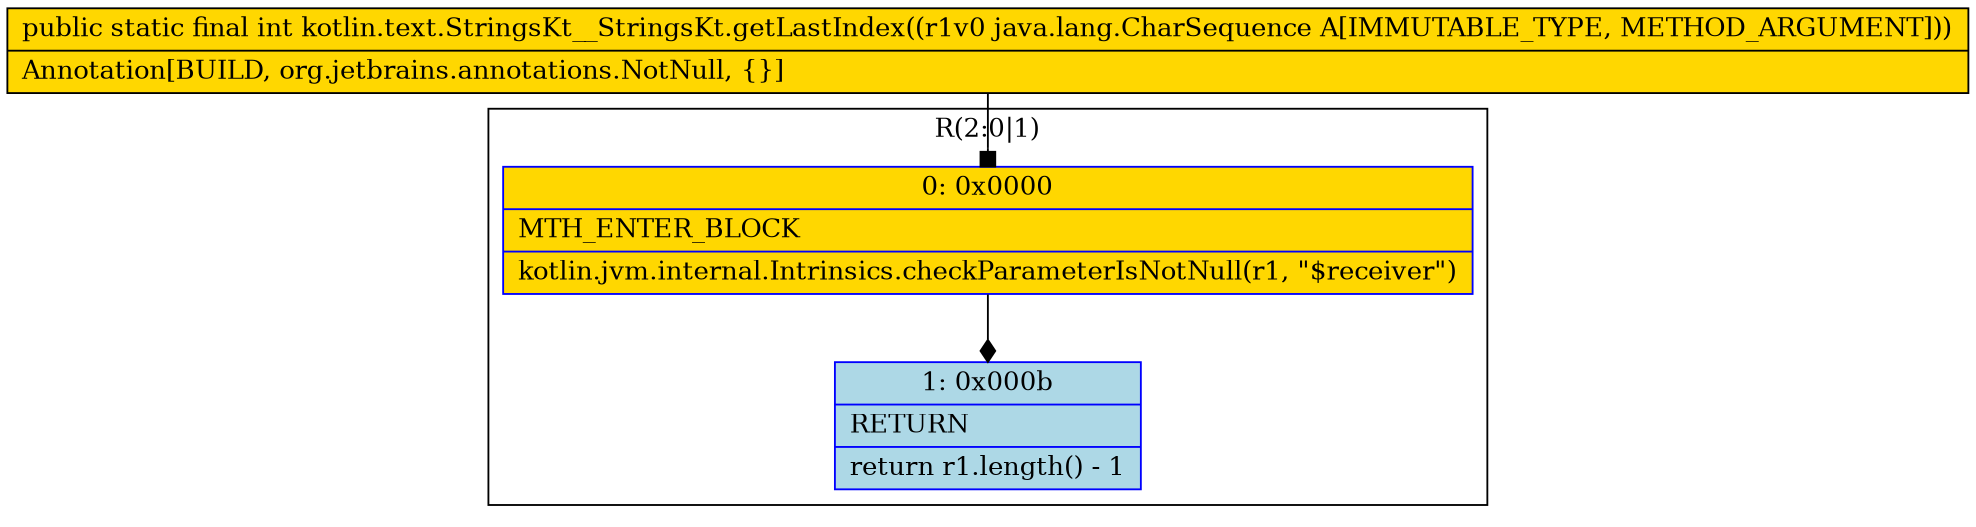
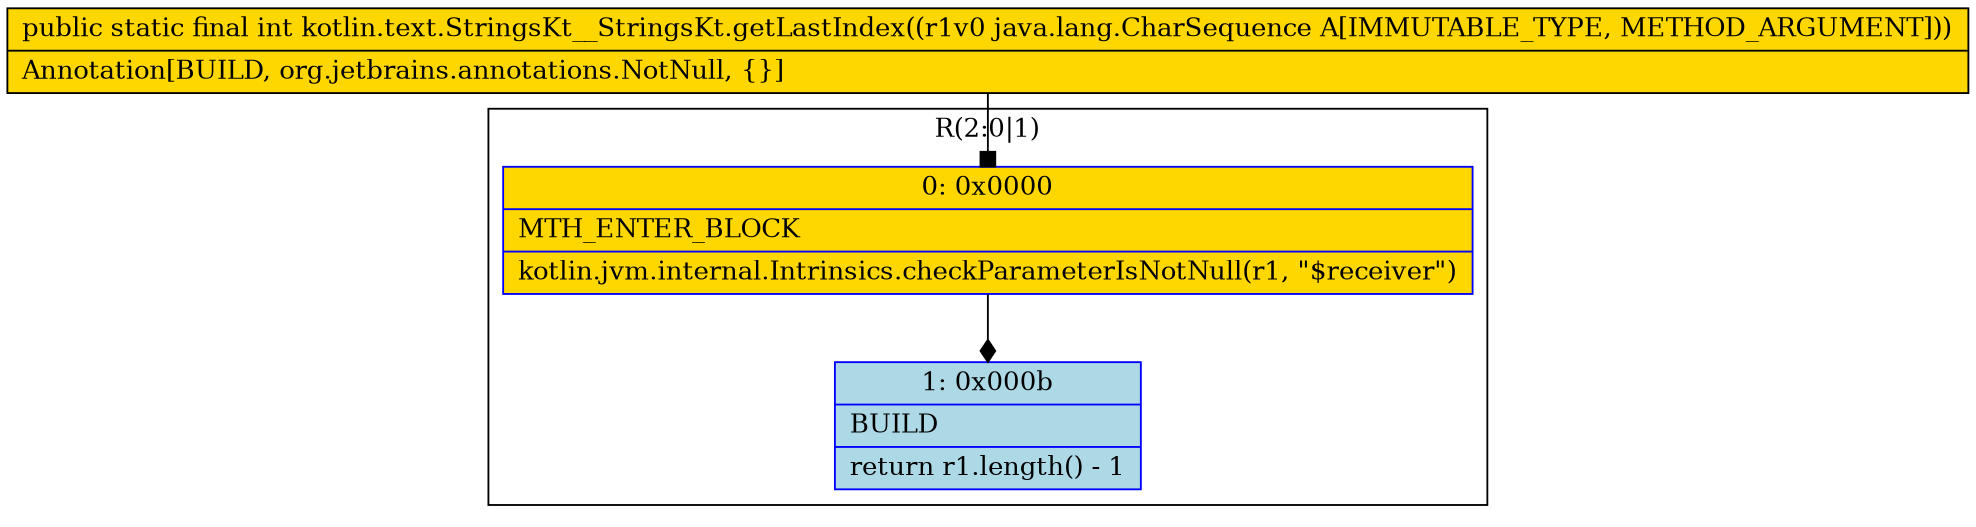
(910, 425) -> (895, 425)
